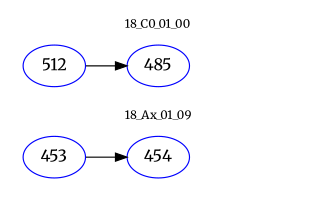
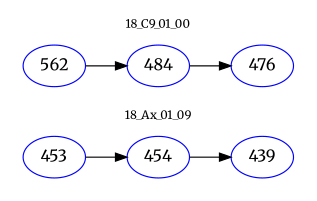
(158, 25) -> (158, 25)
(54, 66) -> (54, 66)
(158, 66) -> (158, 66)
none -> (262, 66)
none -> (262, 157)
